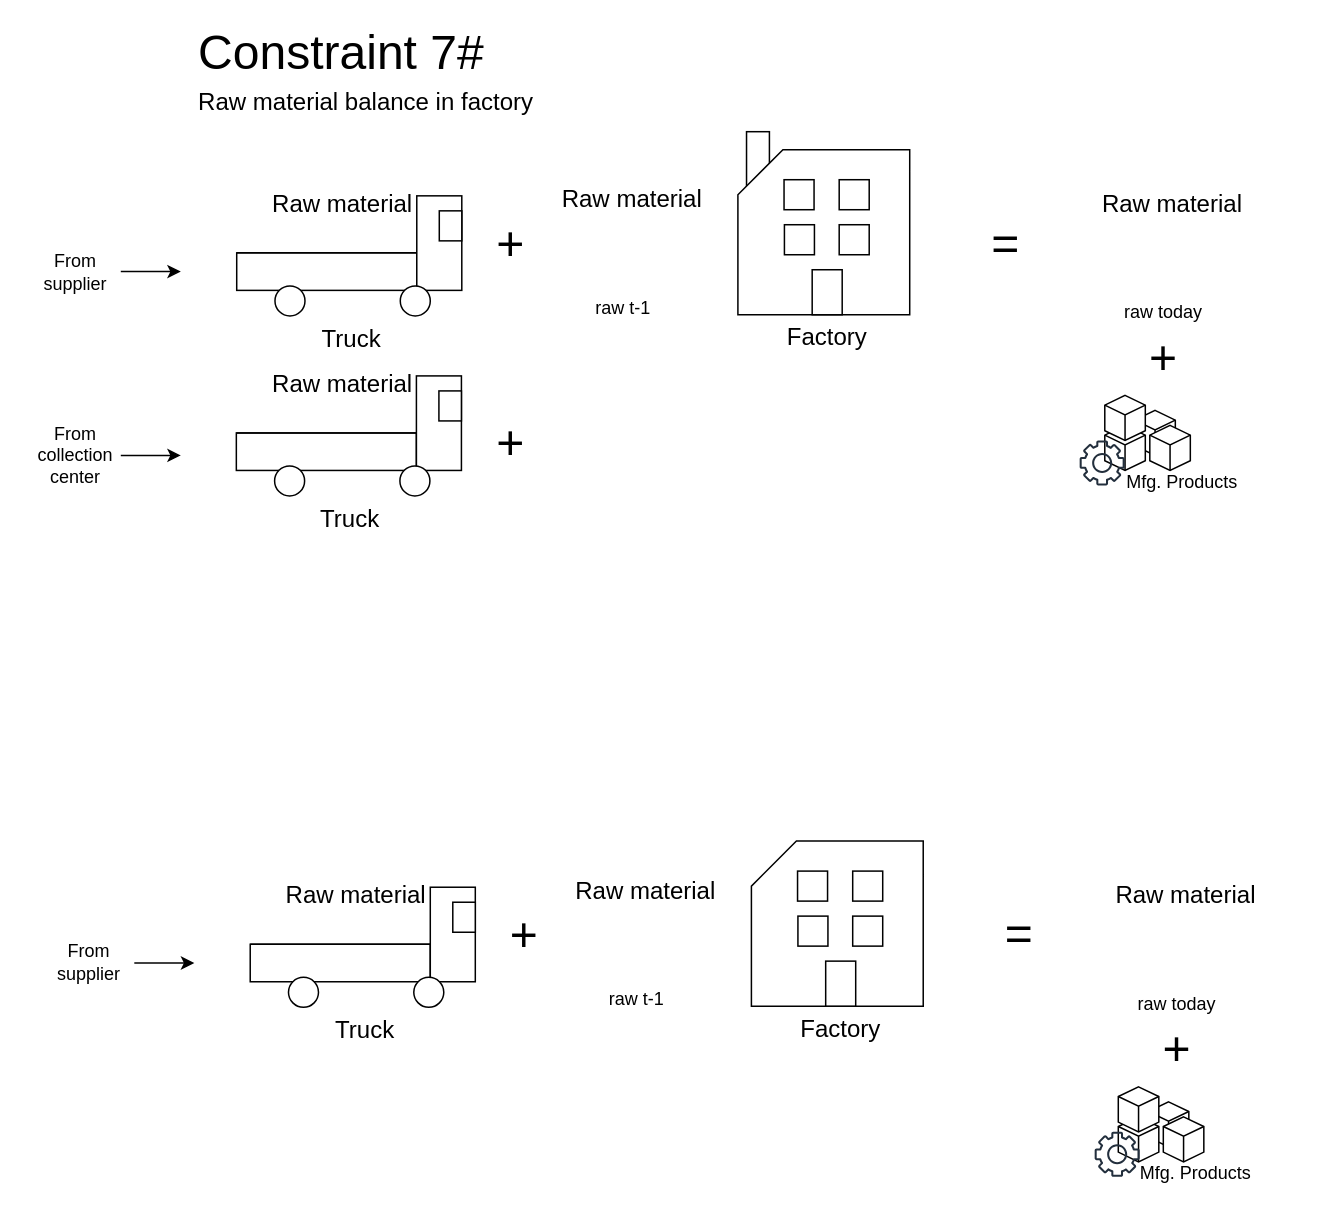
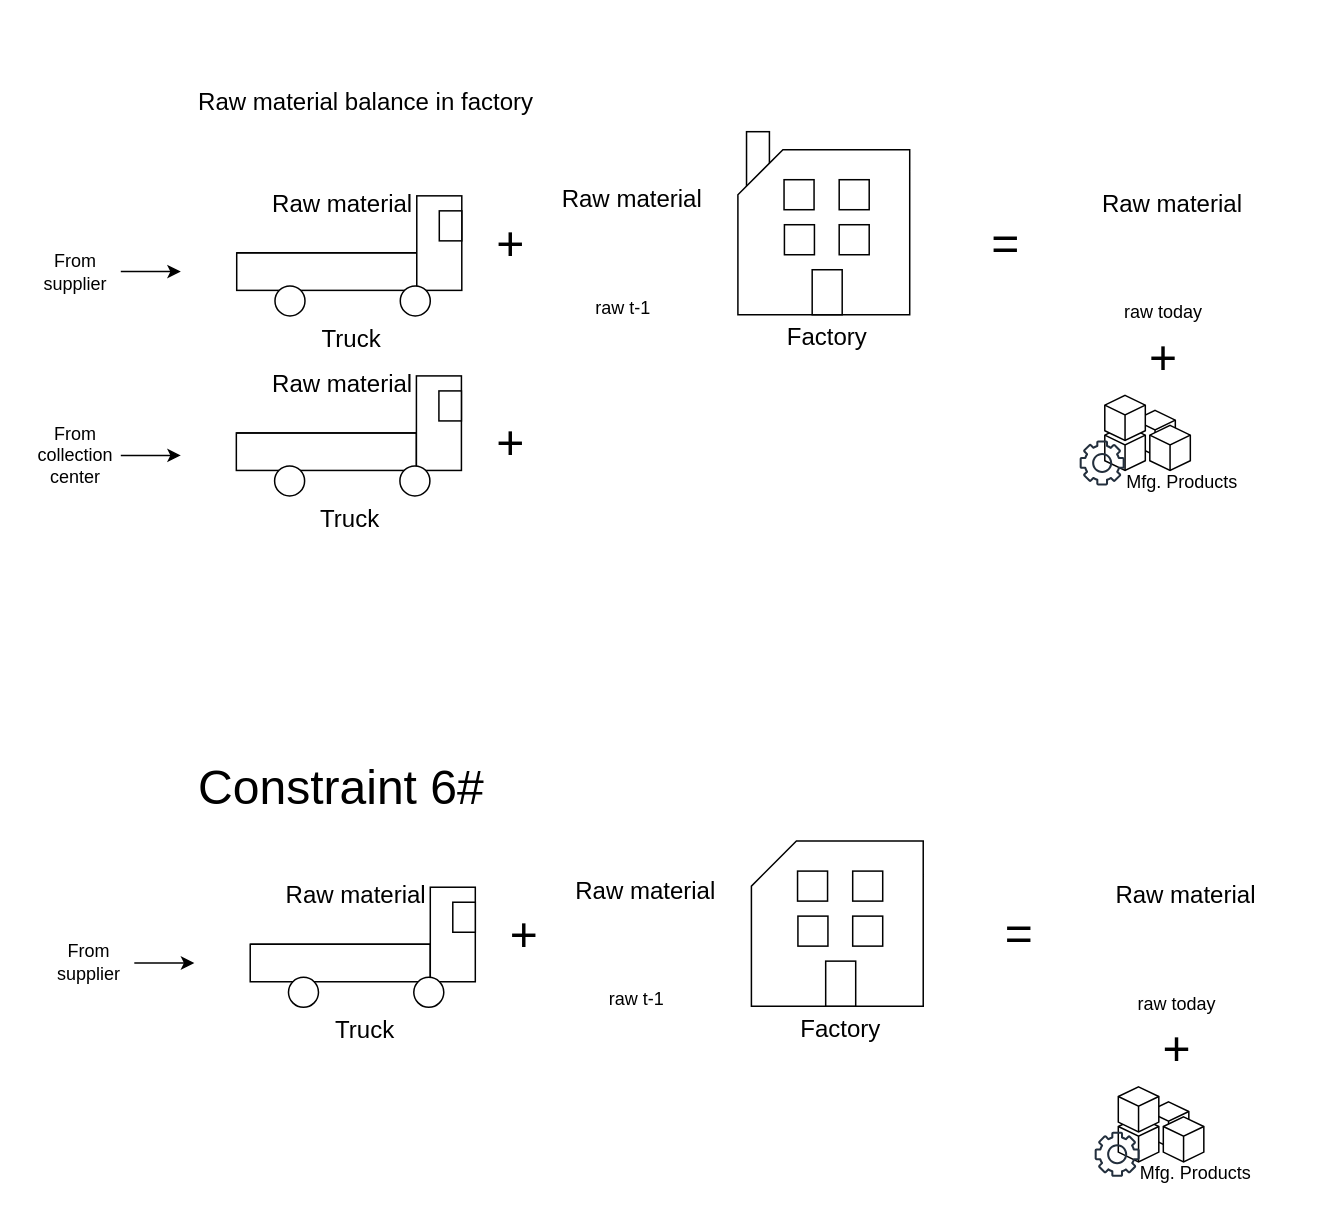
(376, 53) -> none
none -> (376, 788)
